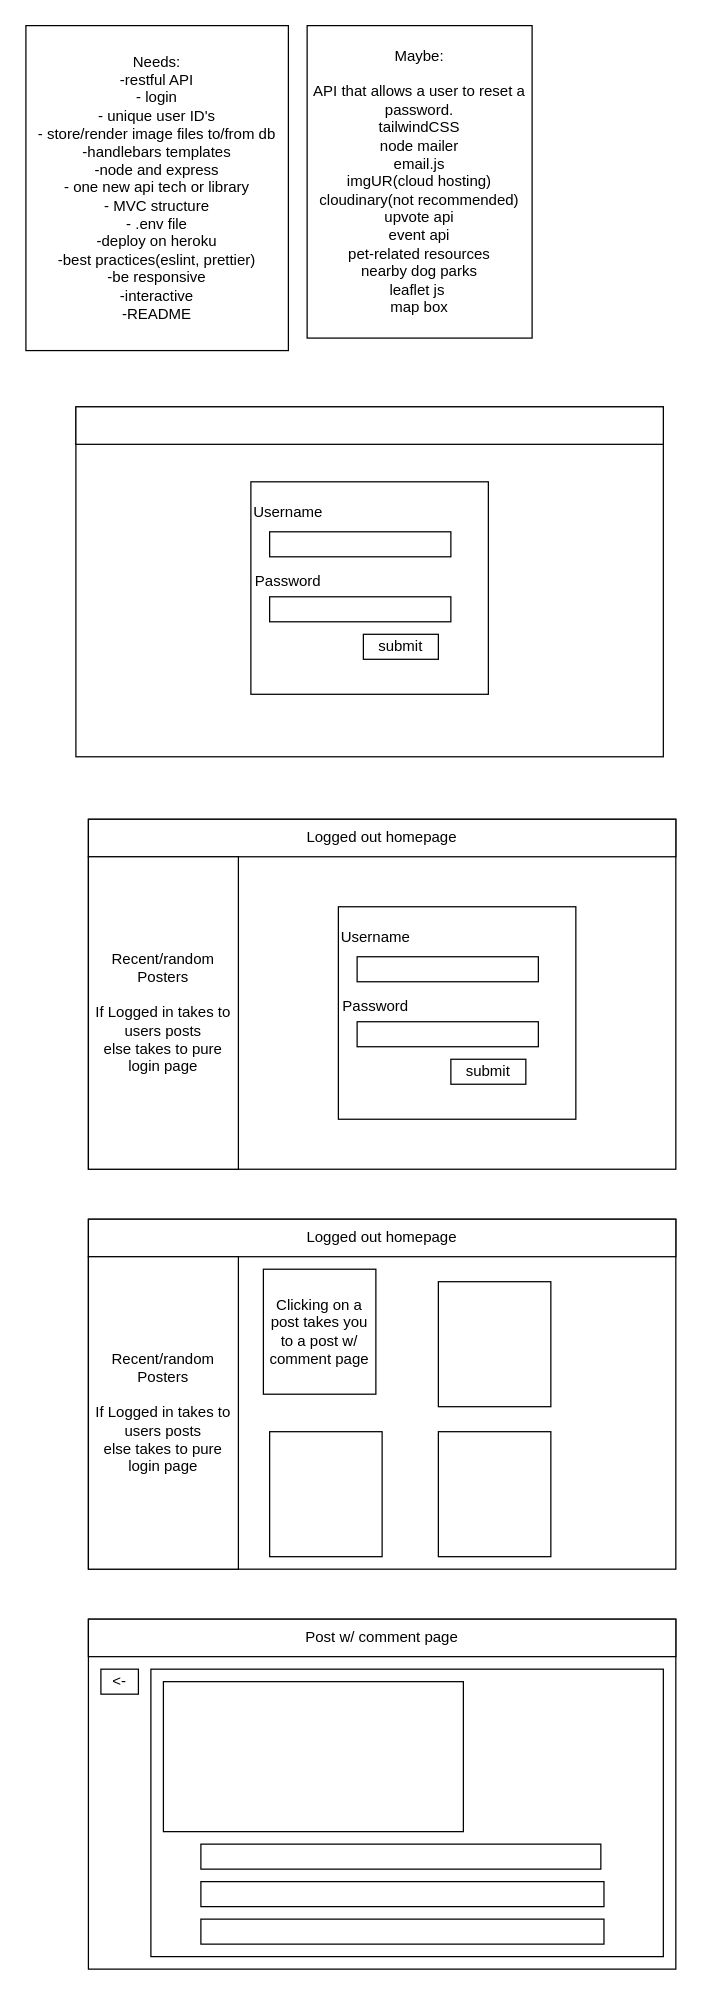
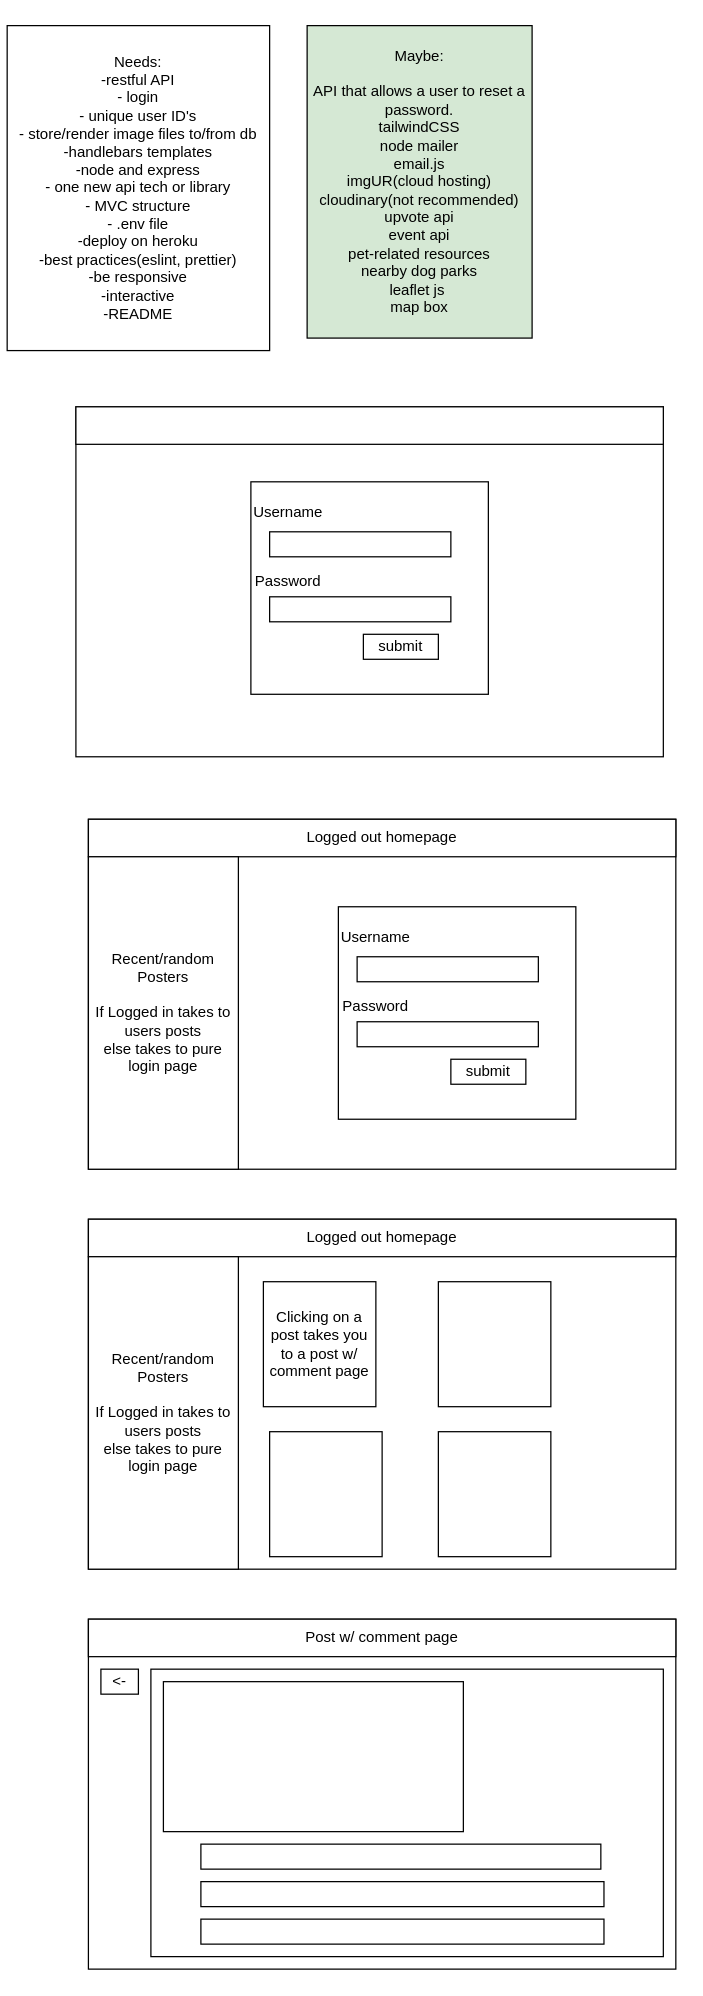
(419, 182) -> (419, 182)
(157, 188) -> (138, 188)
(319, 1332) -> (319, 1344)
